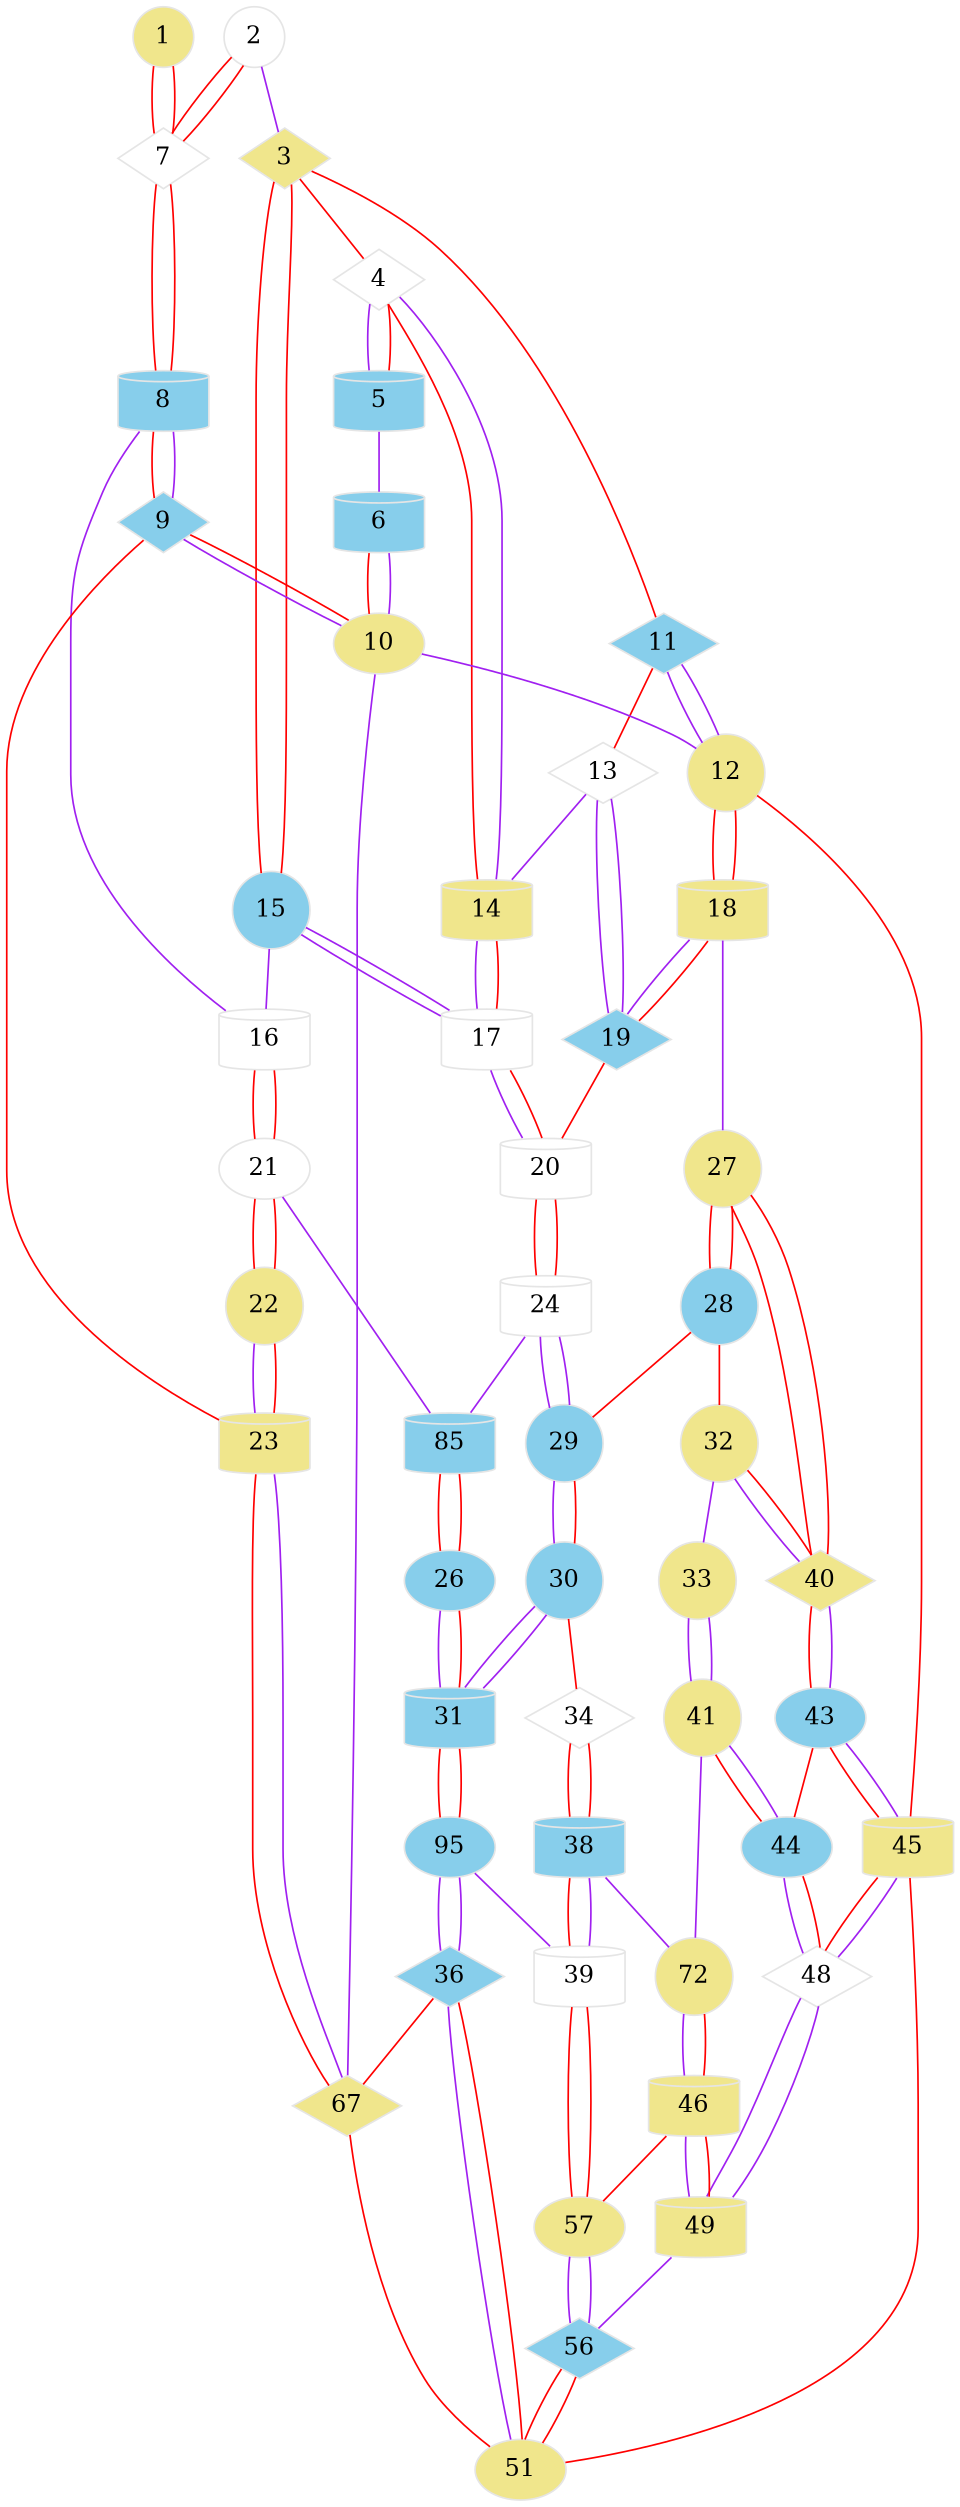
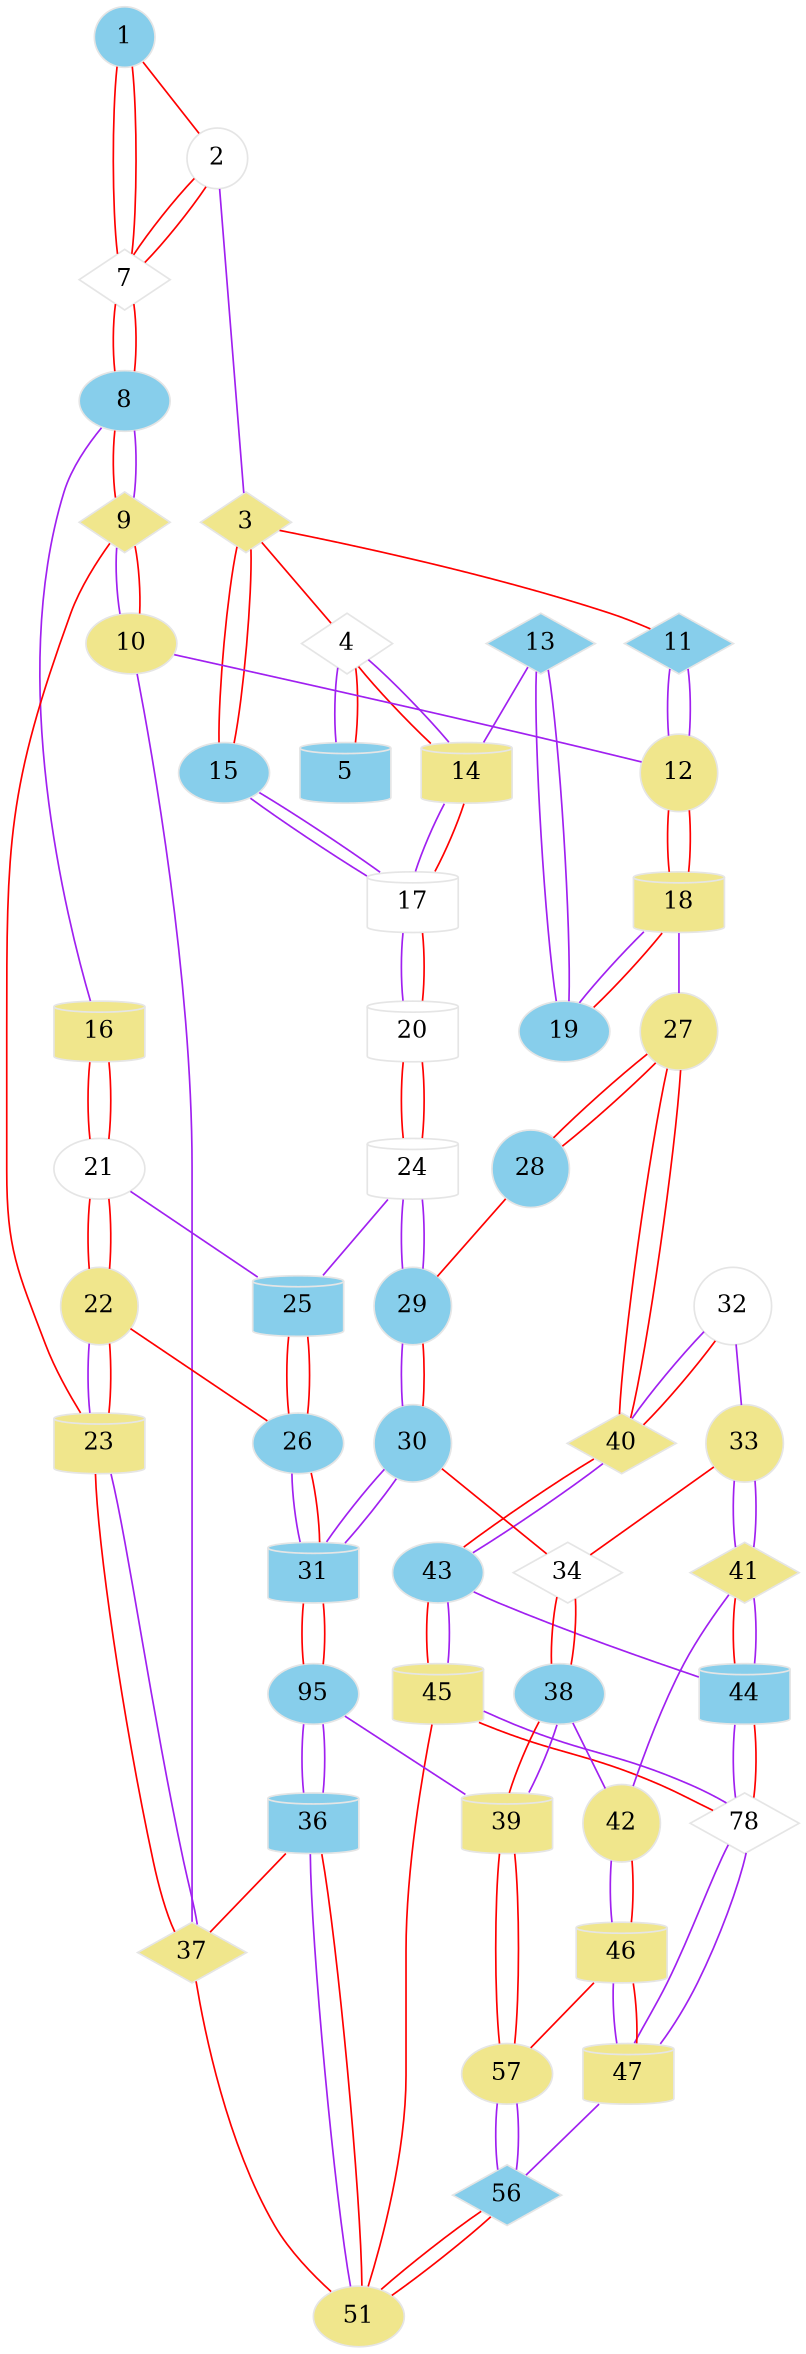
(163, 37) -> (125, 37)
none -> (171, 98)
(163, 401) -> (125, 401)
(163, 522) -> (125, 522)
(379, 522) -> none
(634, 706) -> none
(603, 773) -> (541, 644)
(271, 910) -> (224, 773)
(268, 979) -> none
(265, 1040) -> (99, 1032)
(617, 1040) -> (564, 1032)
(583, 1101) -> none
(922, 1276) -> none
(719, 1375) -> none
none -> (202, 1377)
(450, 1443) -> (298, 1306)
(719, 1443) -> (733, 1306)
none -> (652, 1511)
(703, 1718) -> (745, 1573)
(804, 1783) -> (585, 1637)
(580, 1847) -> (559, 1694)
(787, 1847) -> (745, 1694)
(450, 1977) -> (313, 1823)
(580, 1977) -> (507, 1823)
(694, 1977) -> (622, 1823)
(817, 1977) -> (745, 1823)
(347, 2106) -> (192, 1953)
(701, 2227) -> (628, 2074)
